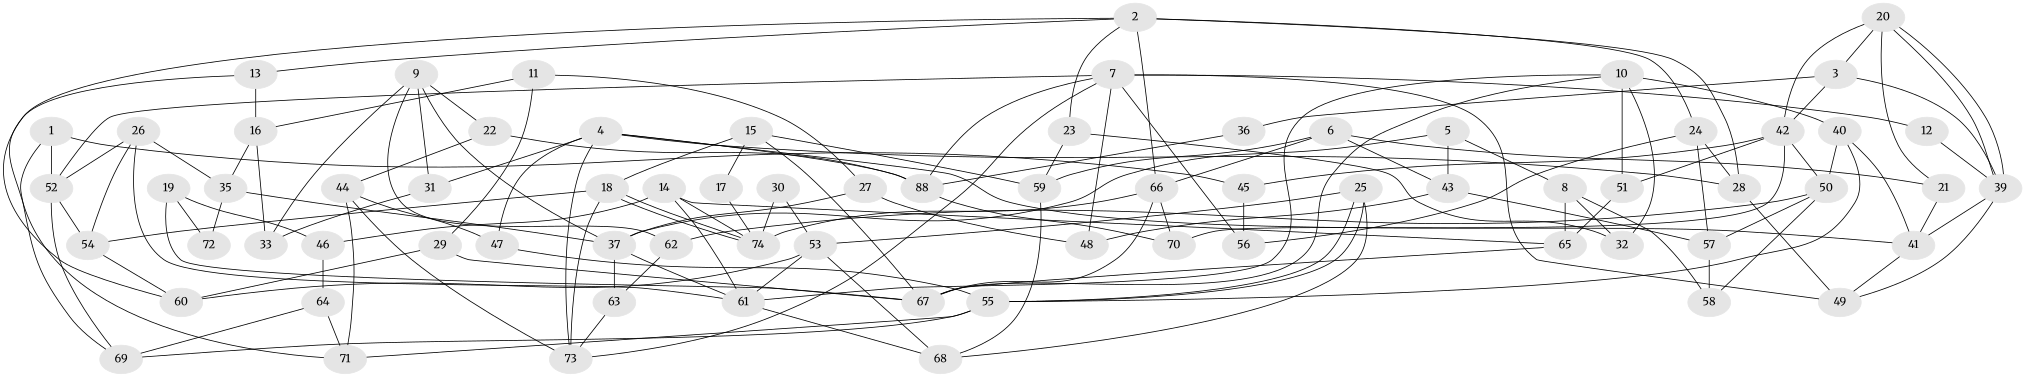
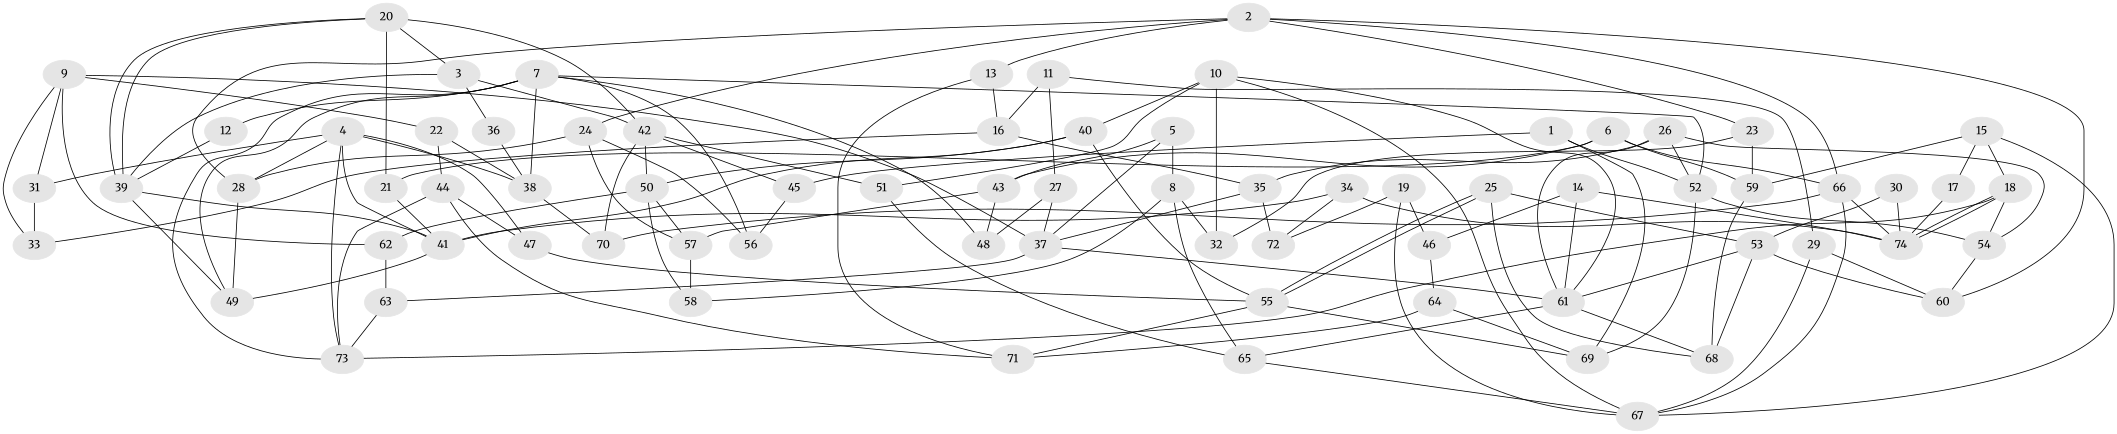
(922, 188) -> (530, 188)
none -> (1347, 188)
(1133, 224) -> (1397, 332)
